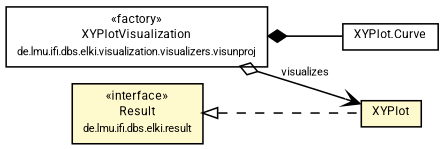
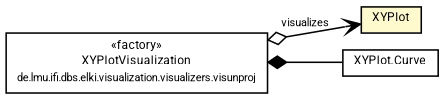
(137, 113) -> none
